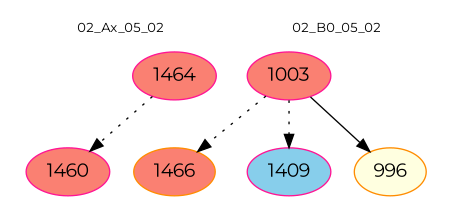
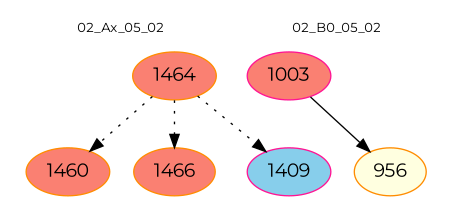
(174, 76) -> (174, 76)
(246, 113) -> (174, 117)
(289, 117) -> (218, 113)
(68, 172) -> (68, 172)
(390, 172) -> (390, 172)
